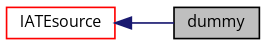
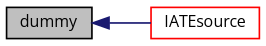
(153, 23) -> (130, 23)
